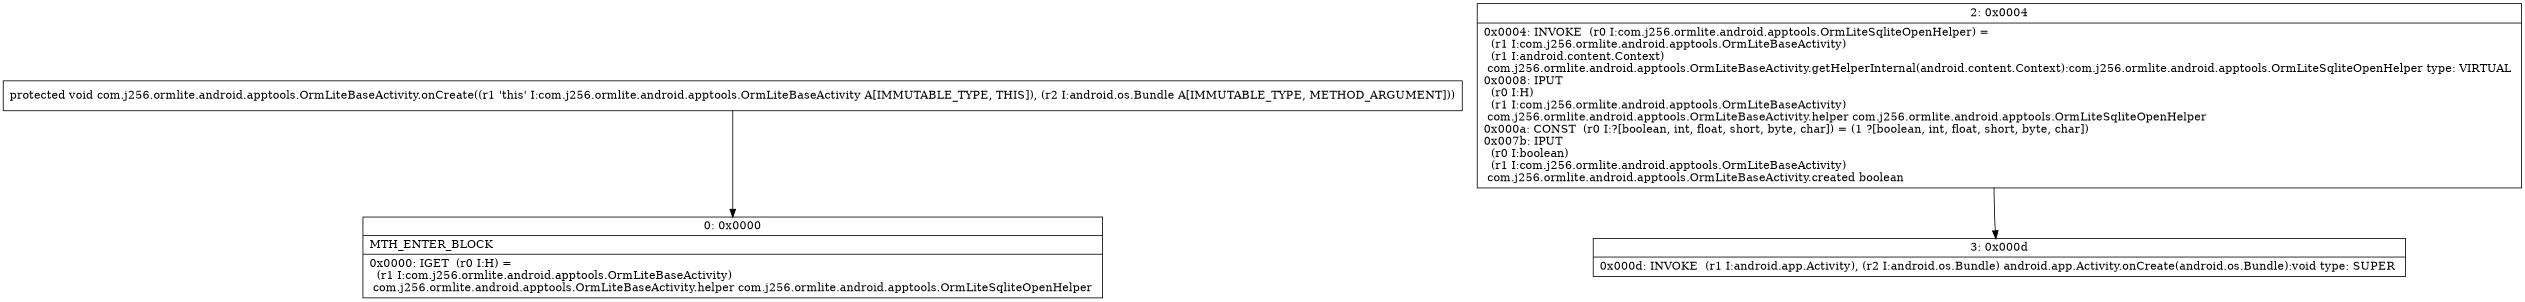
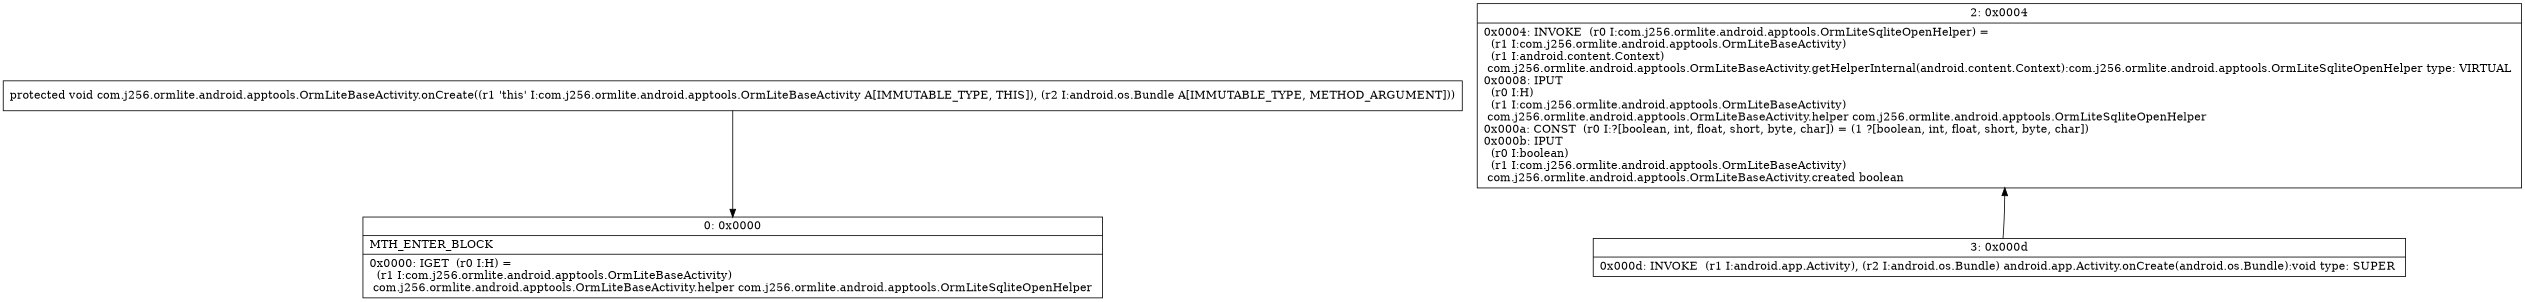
(1527, 141) -> (1527, 141)
(1994, 209) -> (2004, 217)
